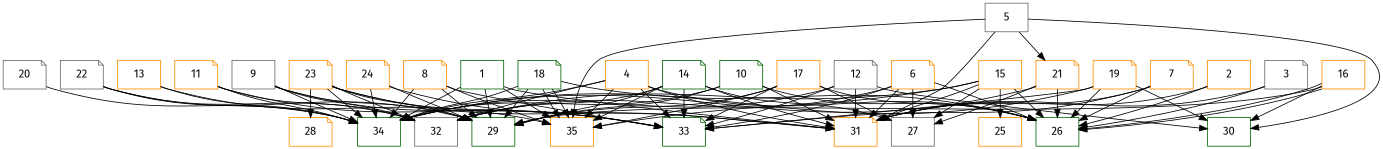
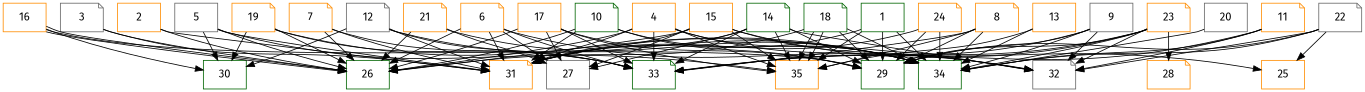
(1029, 43) -> (278, 50)
none -> (1314, 43)
(25, 75) -> (1226, 17)
(436, 132) -> (1054, 75)
